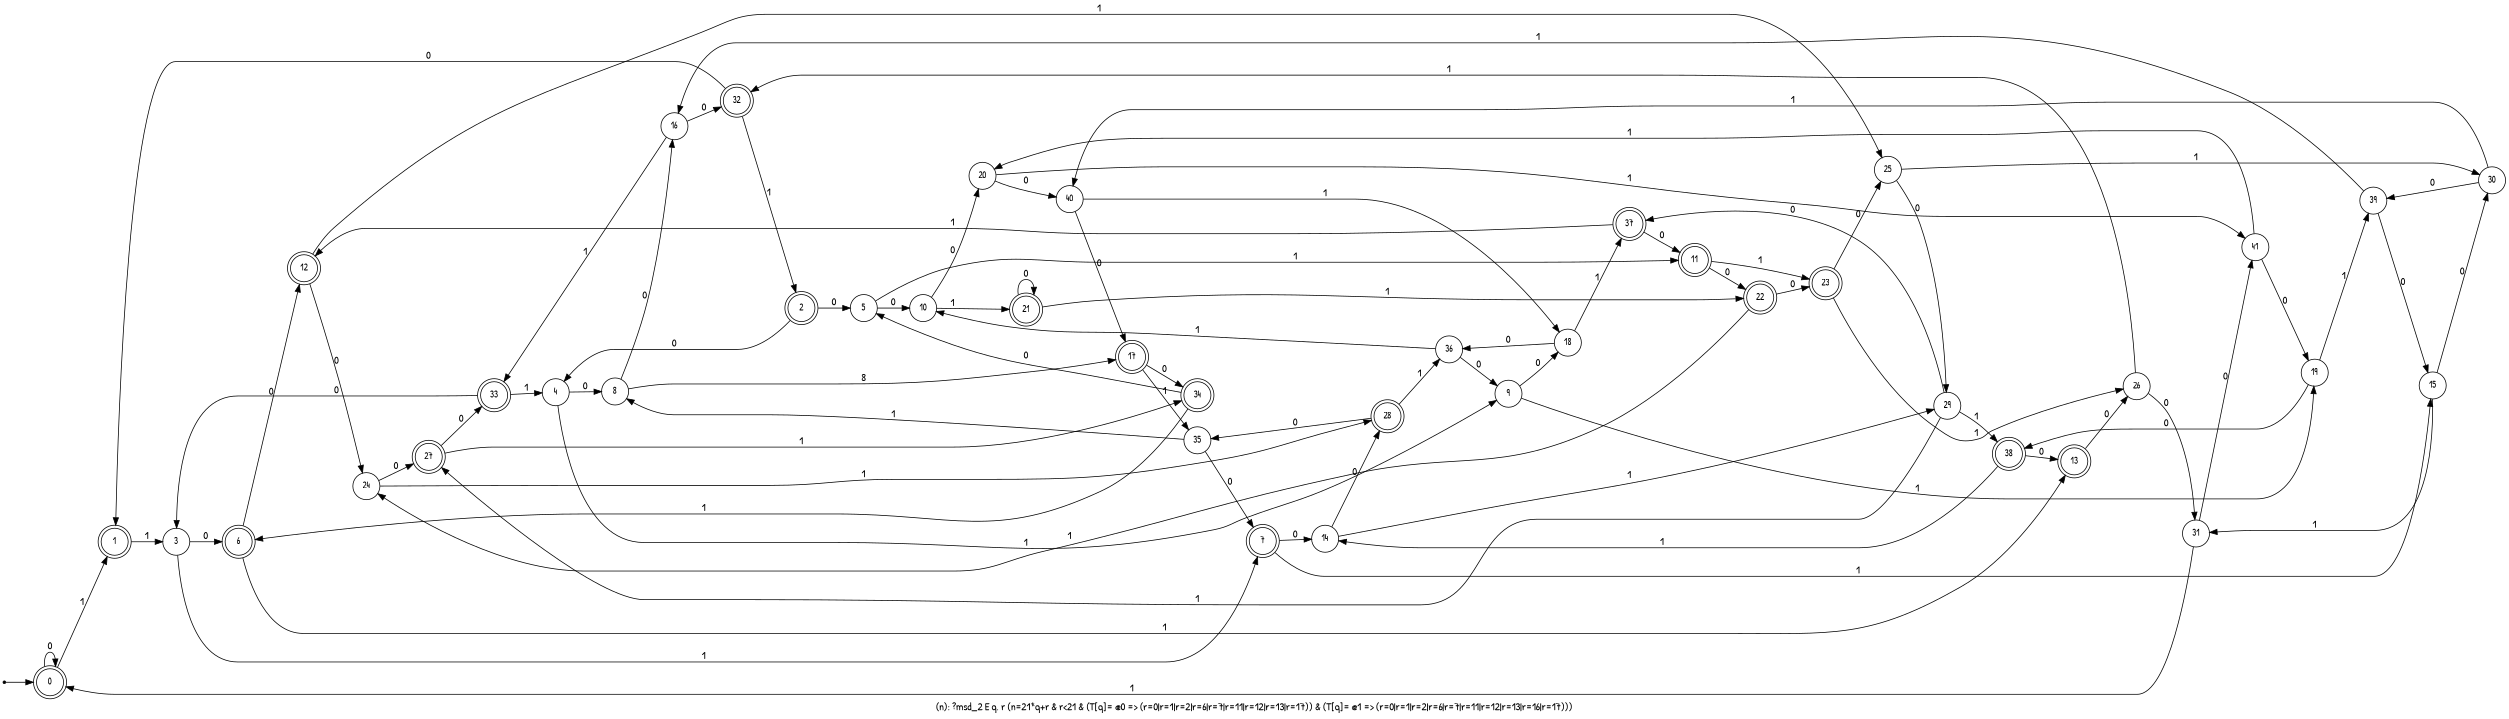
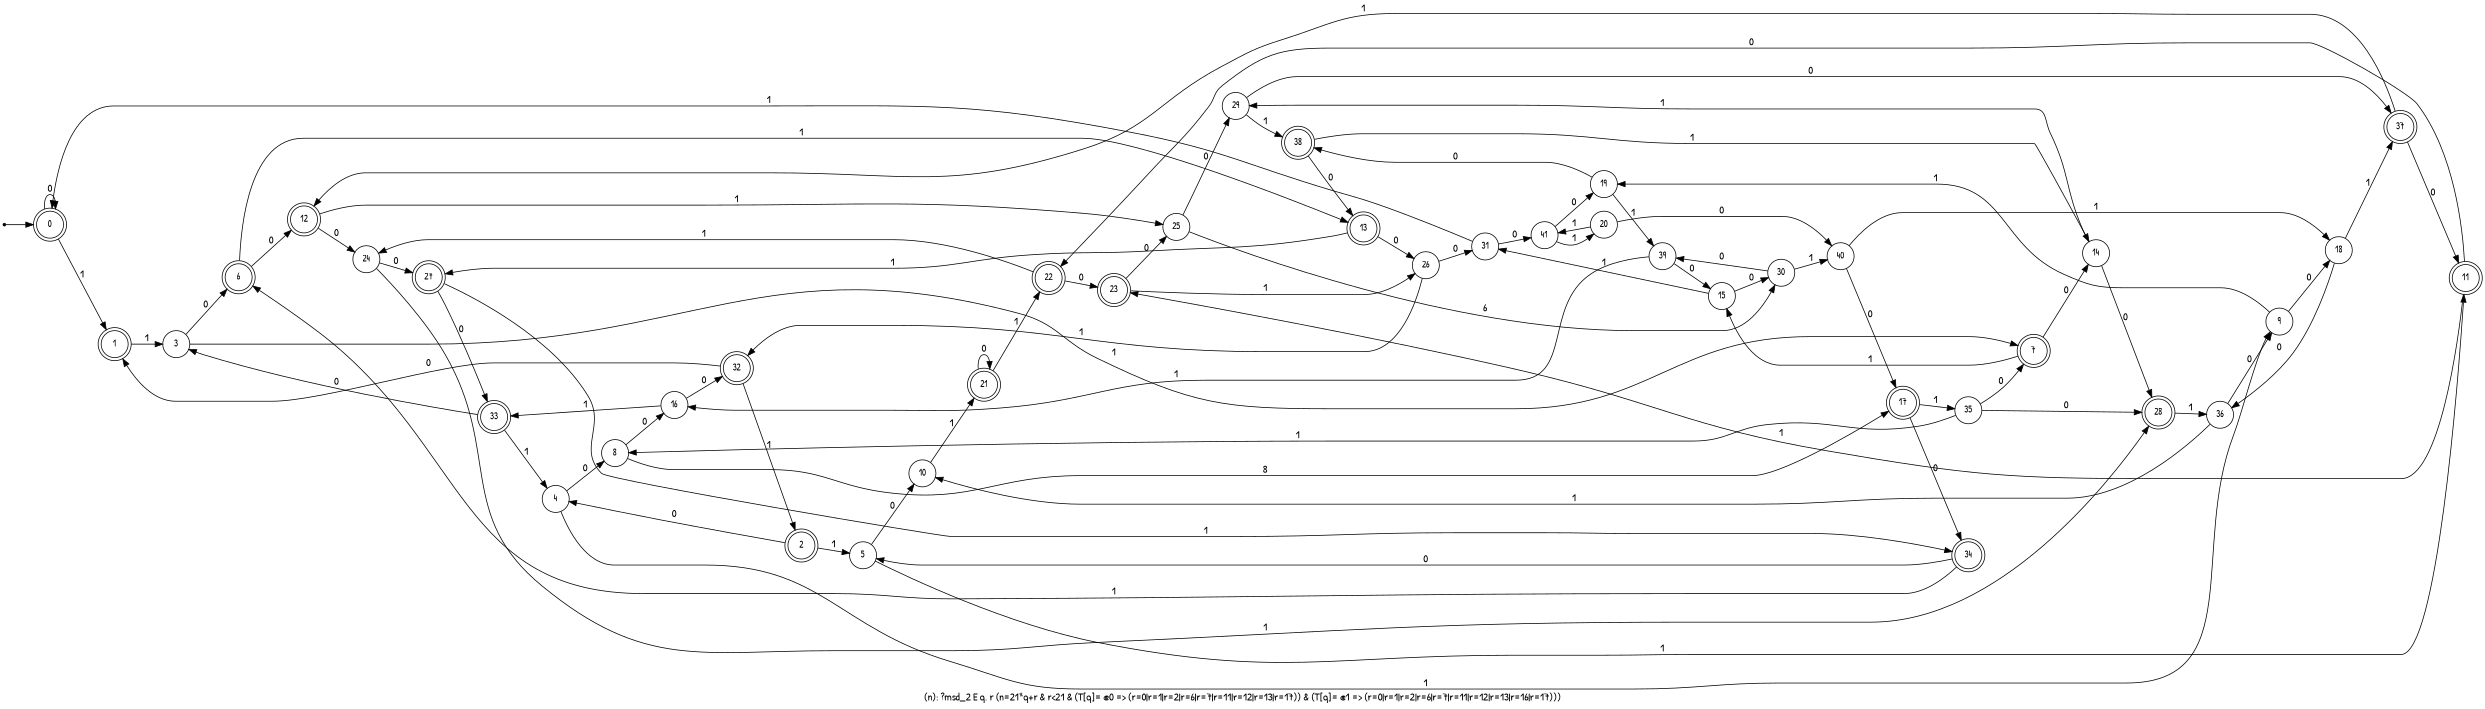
(2196, 157) -> (1485, 308)
(959, 249) -> none
(834, 302) -> (834, 544)
(1295, 428) -> (2058, 411)
(1218, 605) -> (901, 268)
